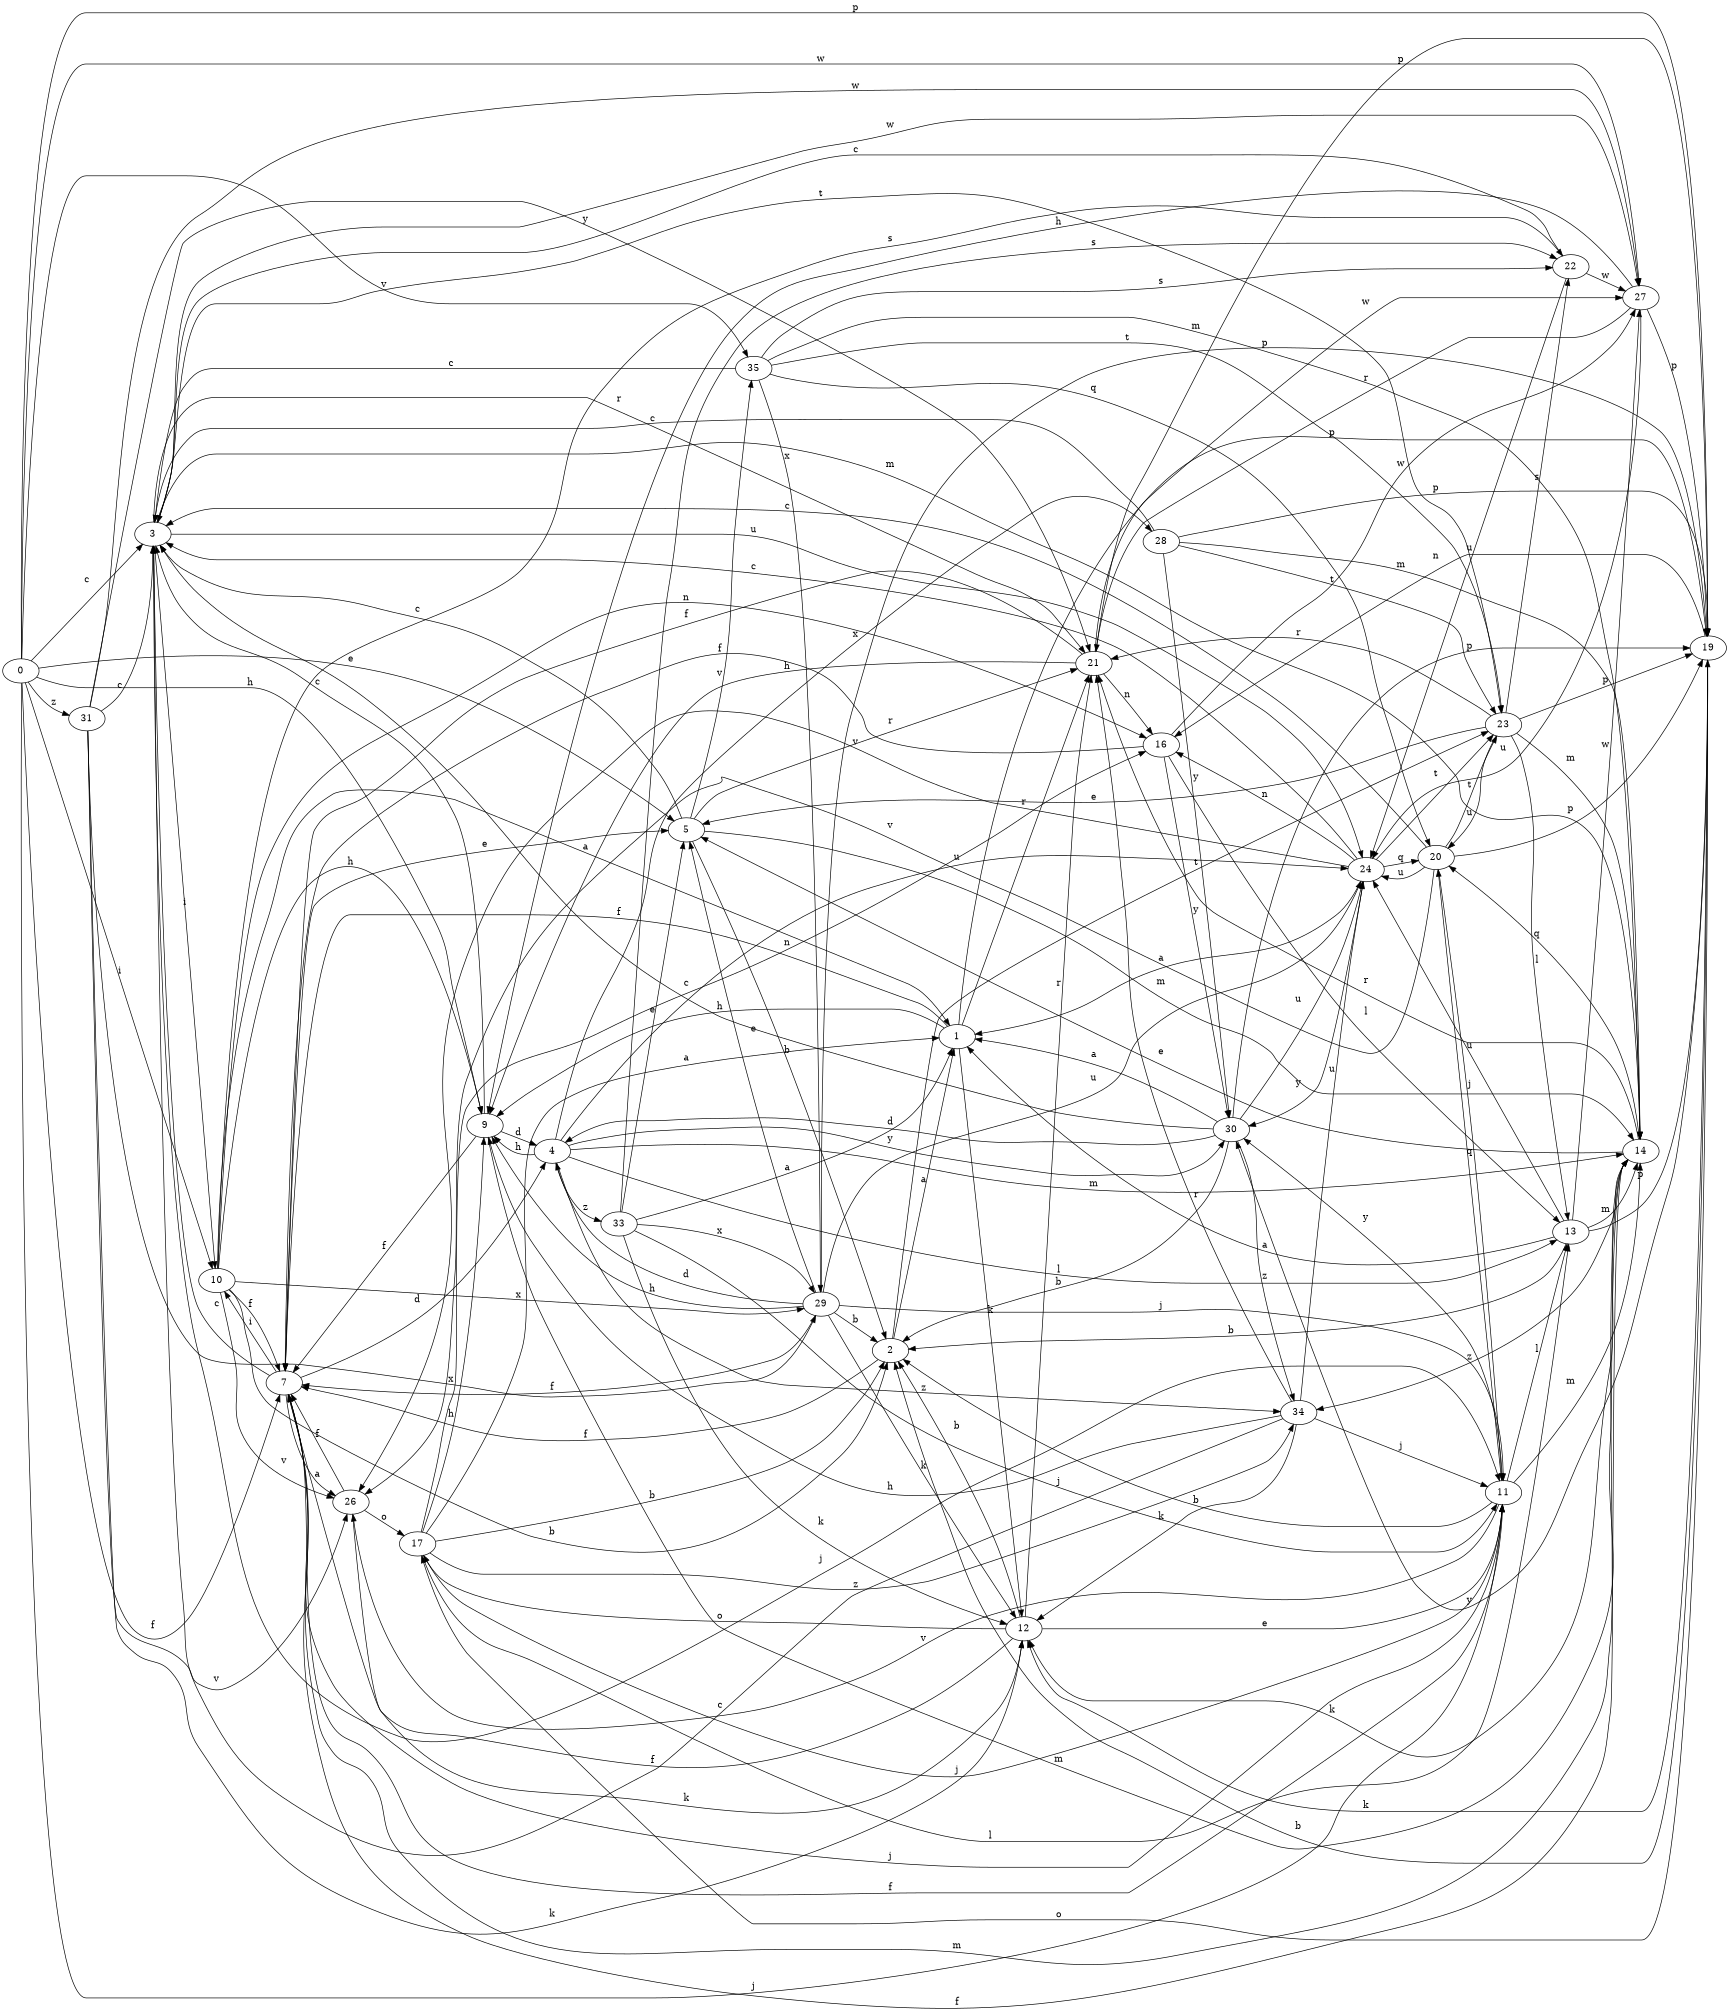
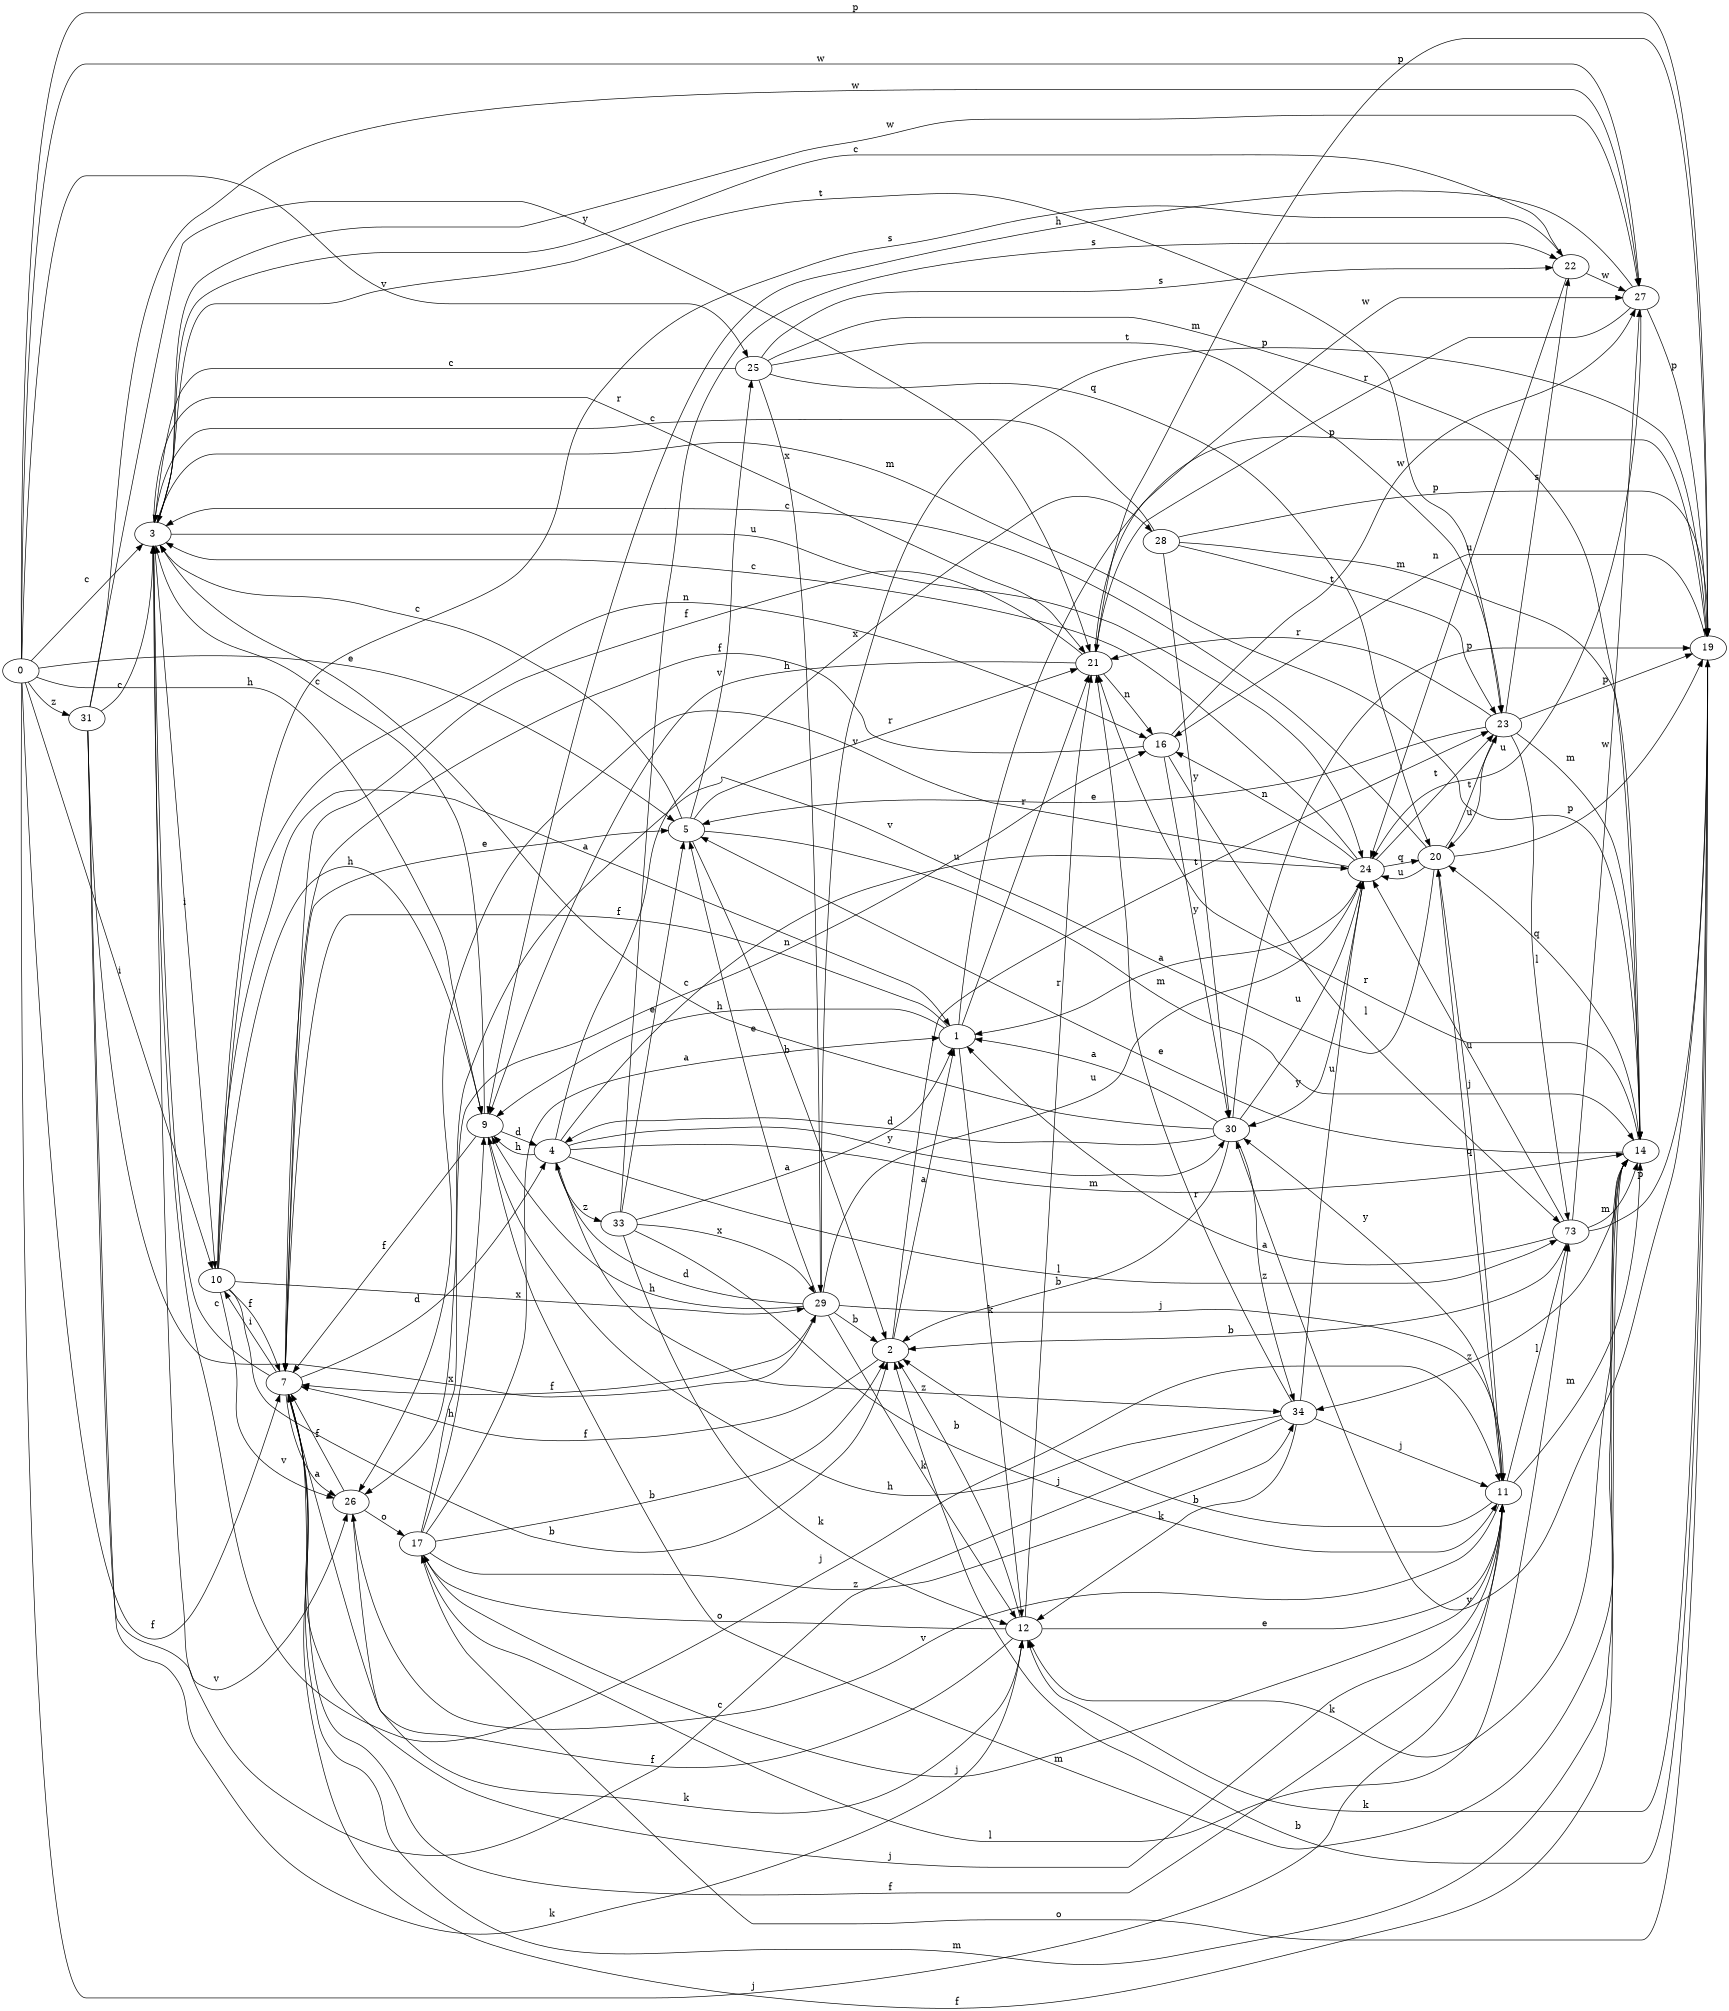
(754, 368) -> (754, 368)
(1571, 1232) -> (1571, 1232)
